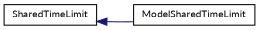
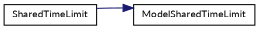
(120, 22) -> (110, 8)
